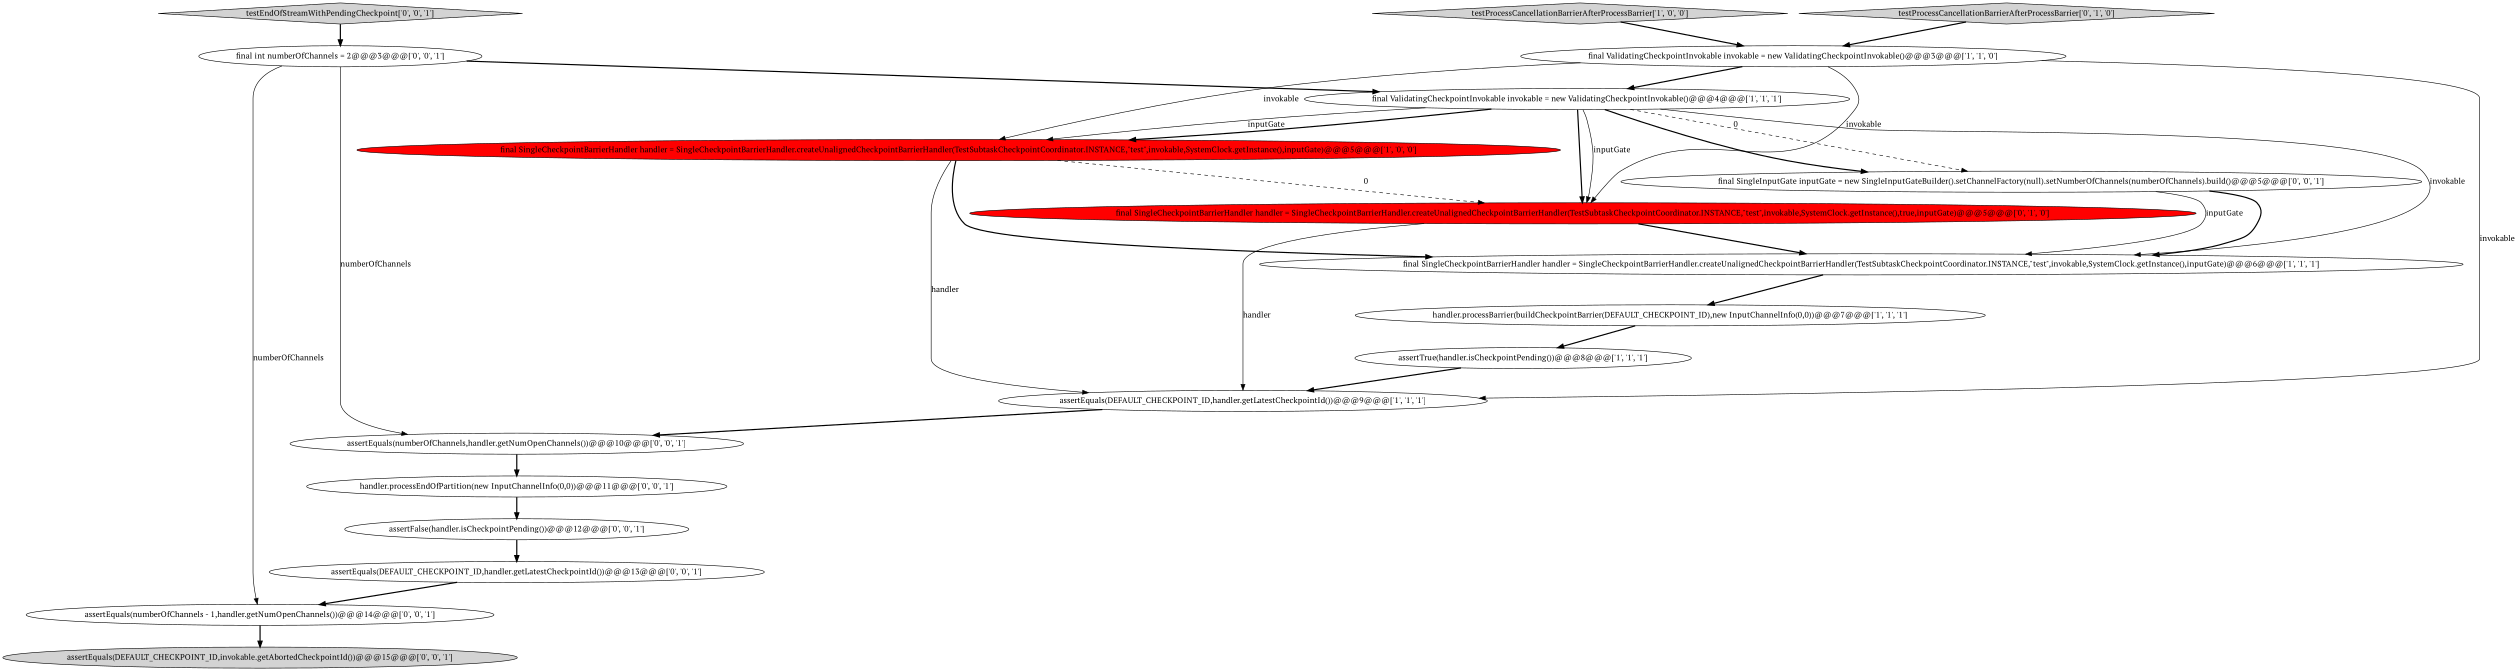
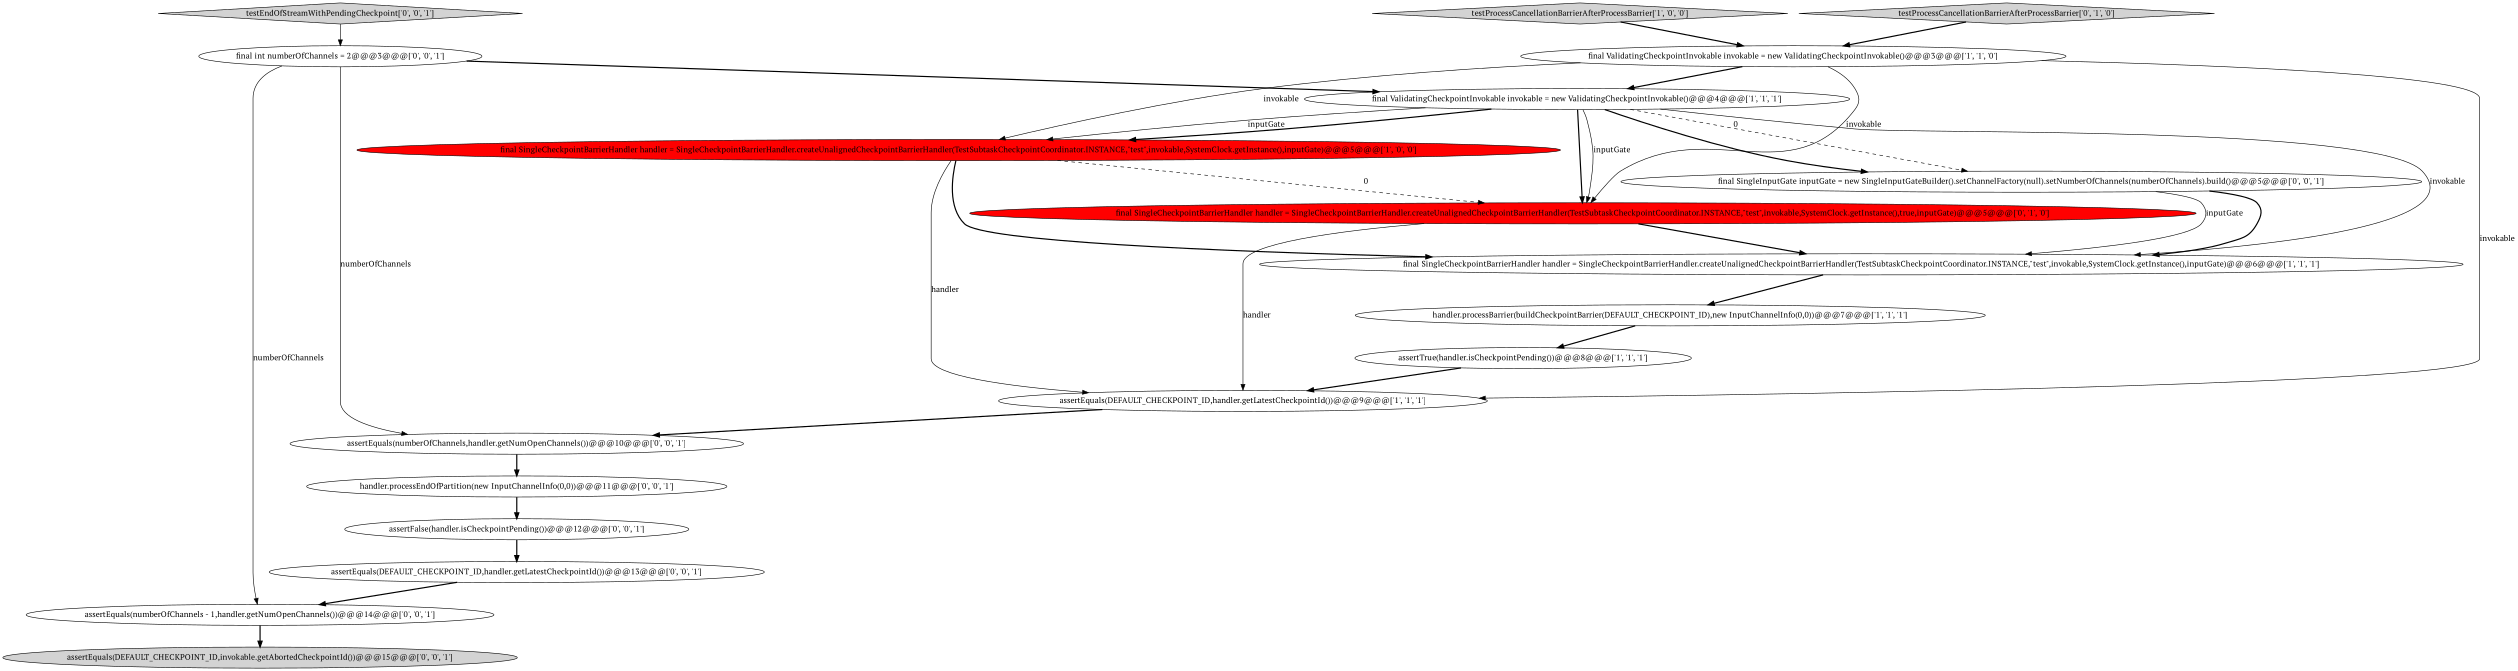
(340, 32) -> (340, 32)
